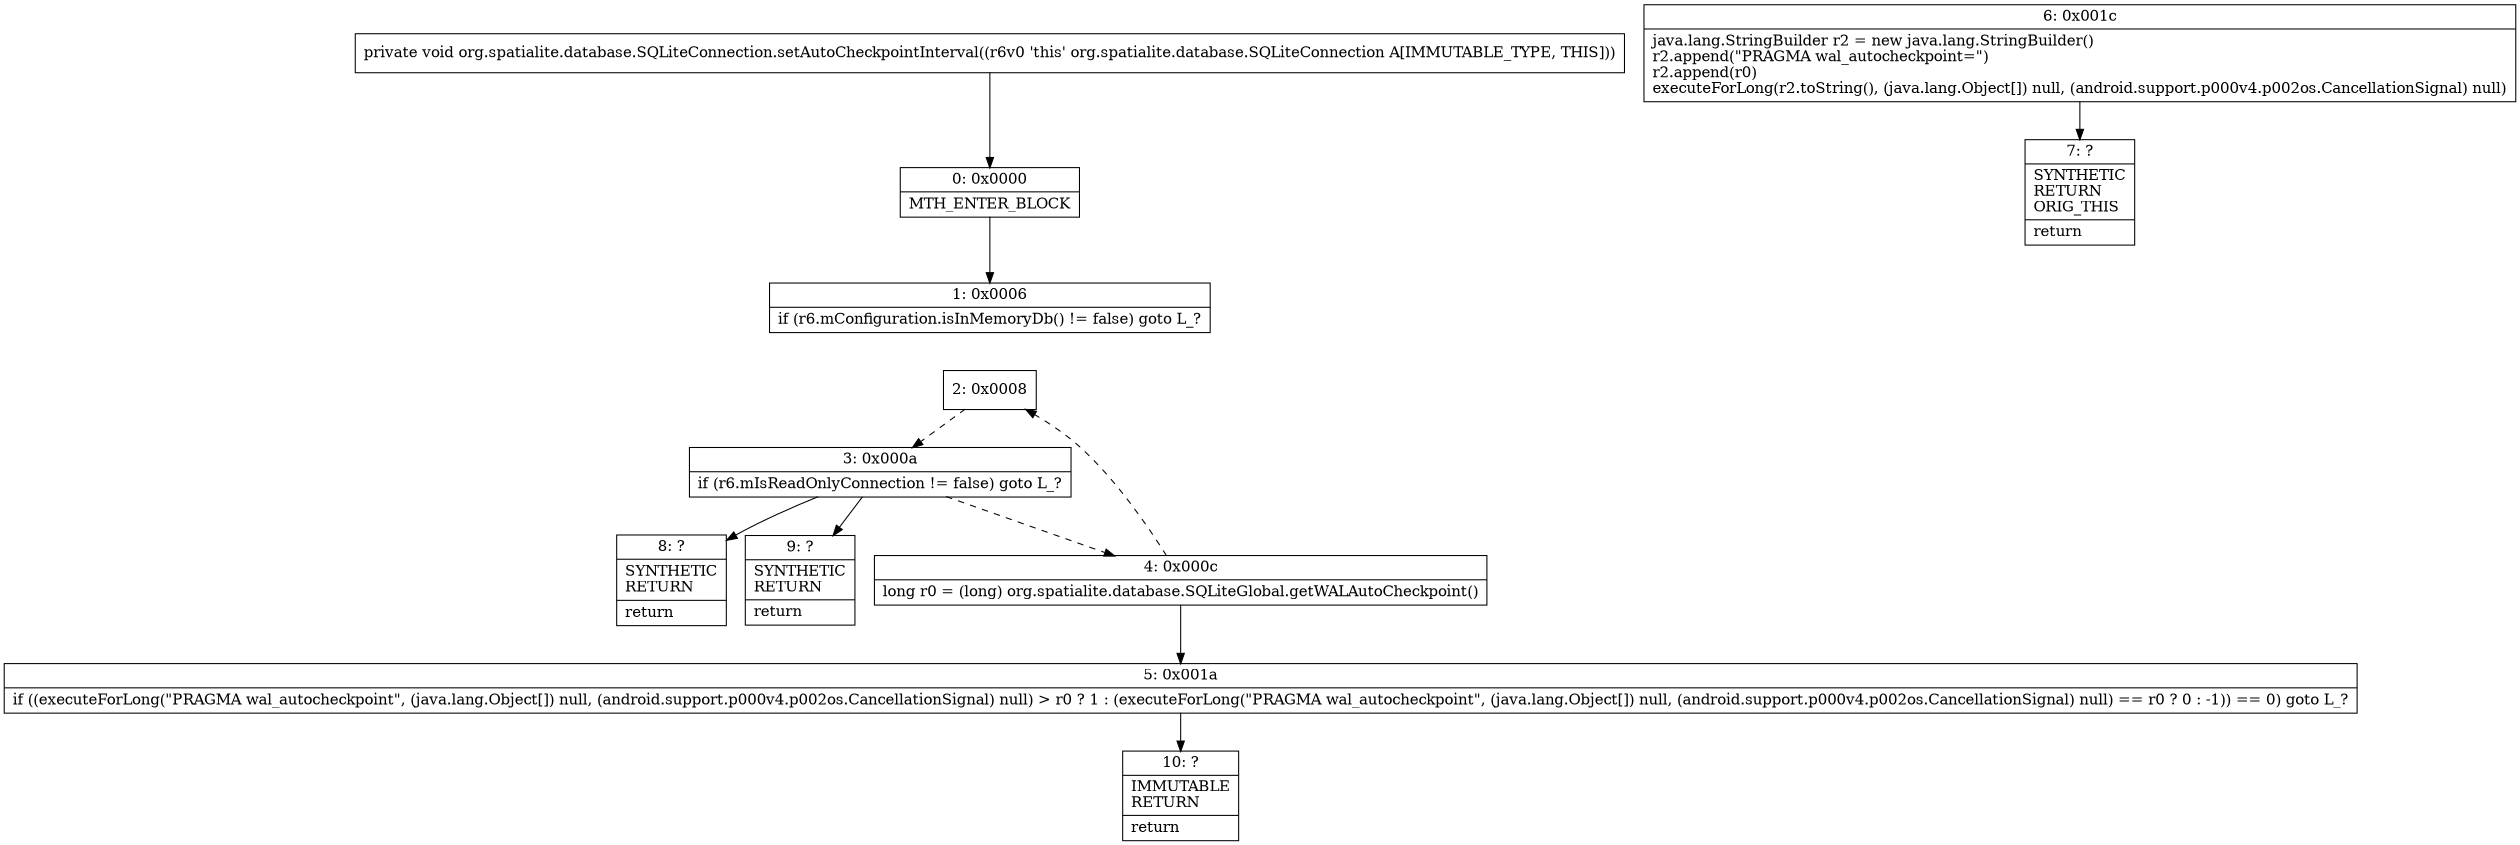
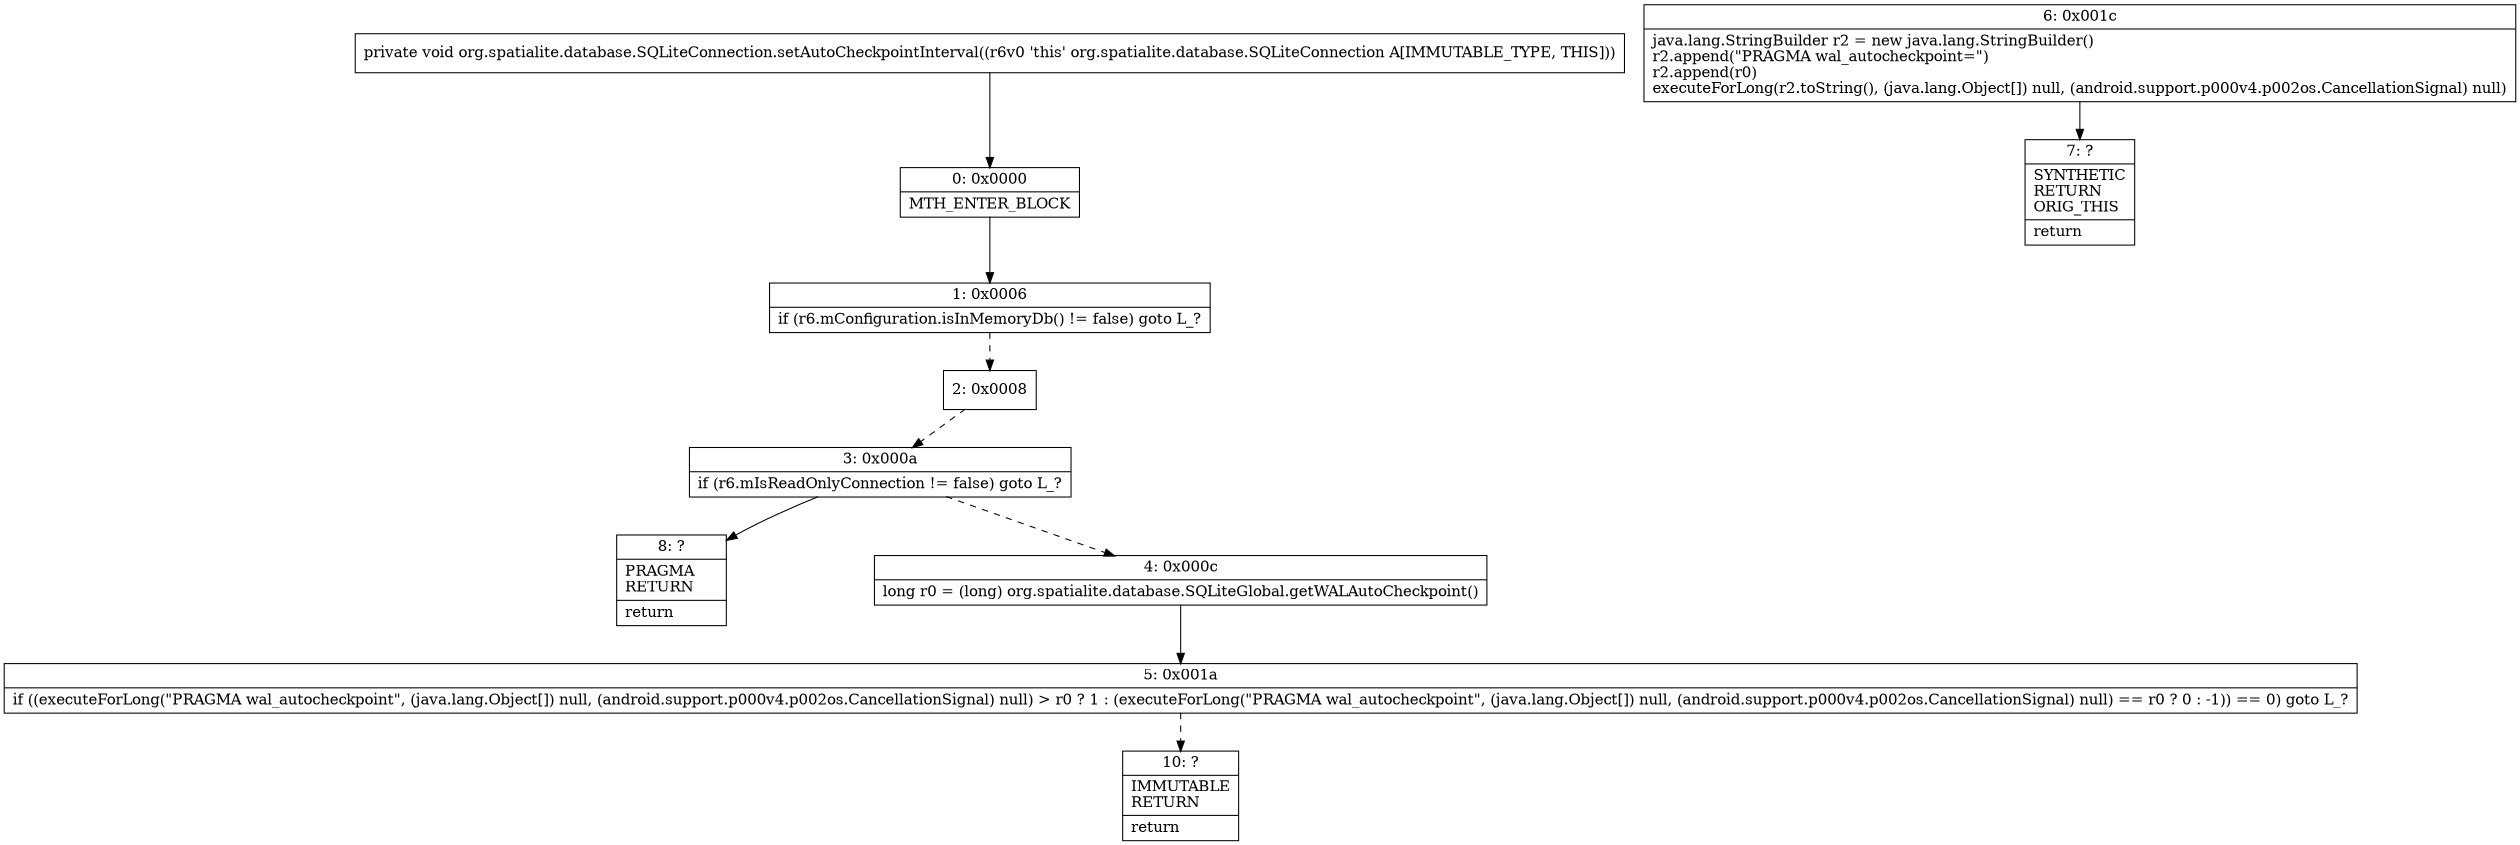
(1109, 477) -> (990, 346)
(672, 571) -> (660, 571)
(800, 580) -> none
(1181, 727) -> (1181, 727)
